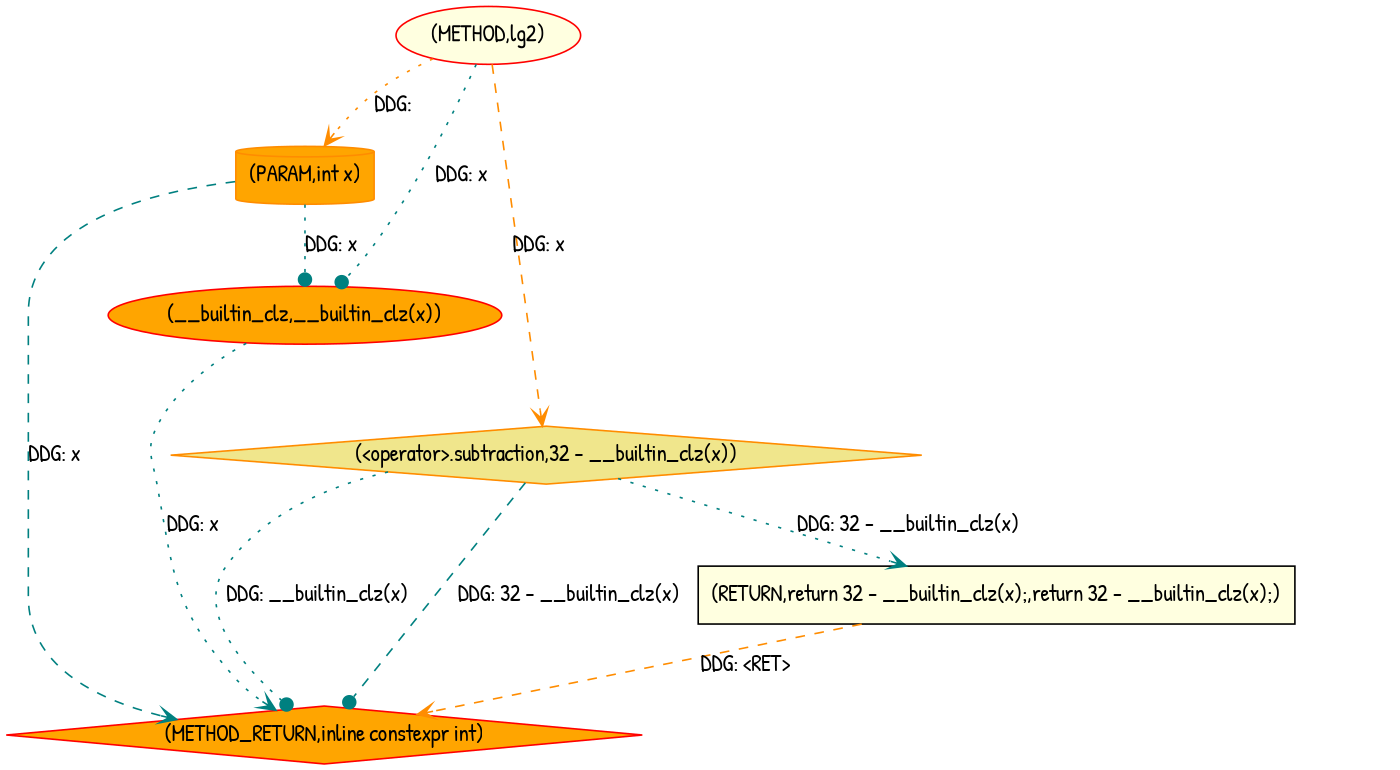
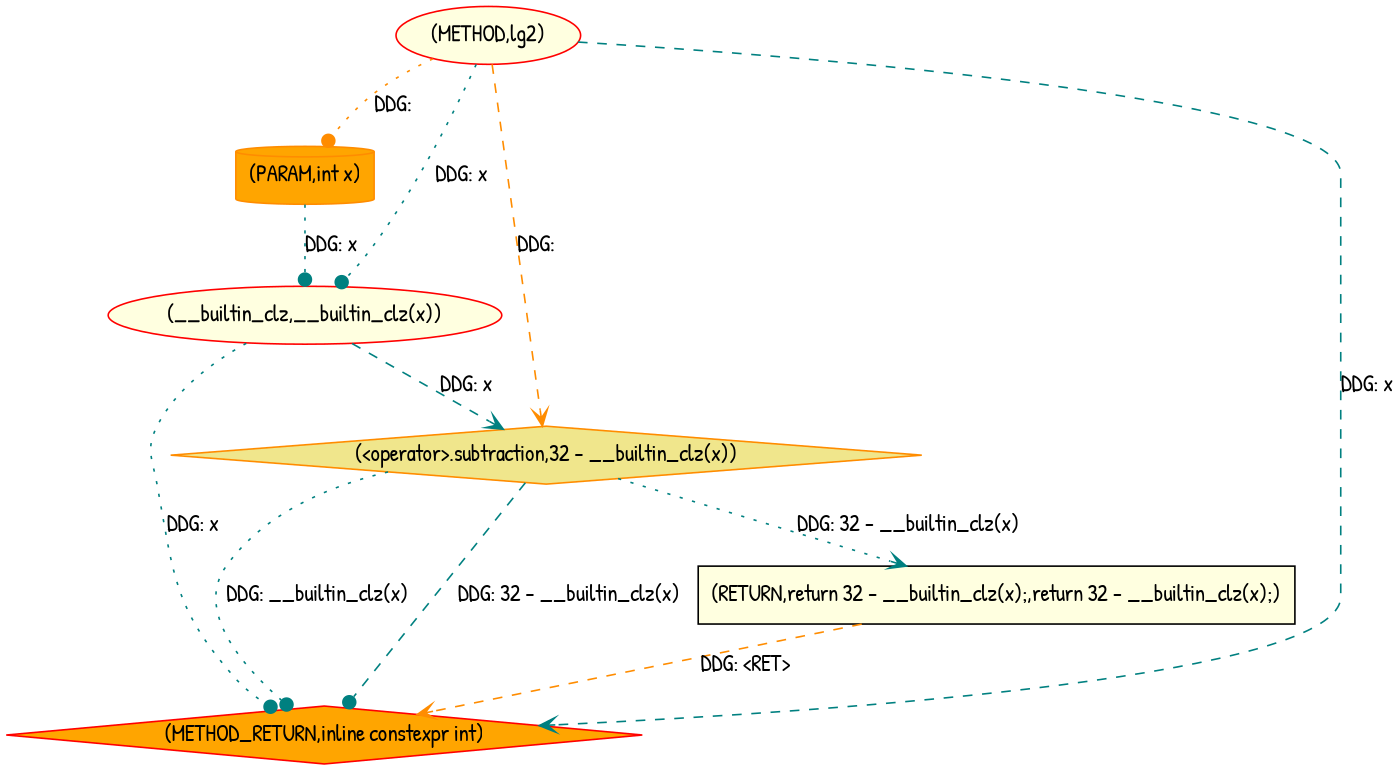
(378, 91) -> (378, 91)
(539, 245) -> (539, 245)
(305, 315) -> (305, 315)
none -> (421, 382)
(28, 418) -> (1341, 397)
(163, 516) -> (163, 516)
